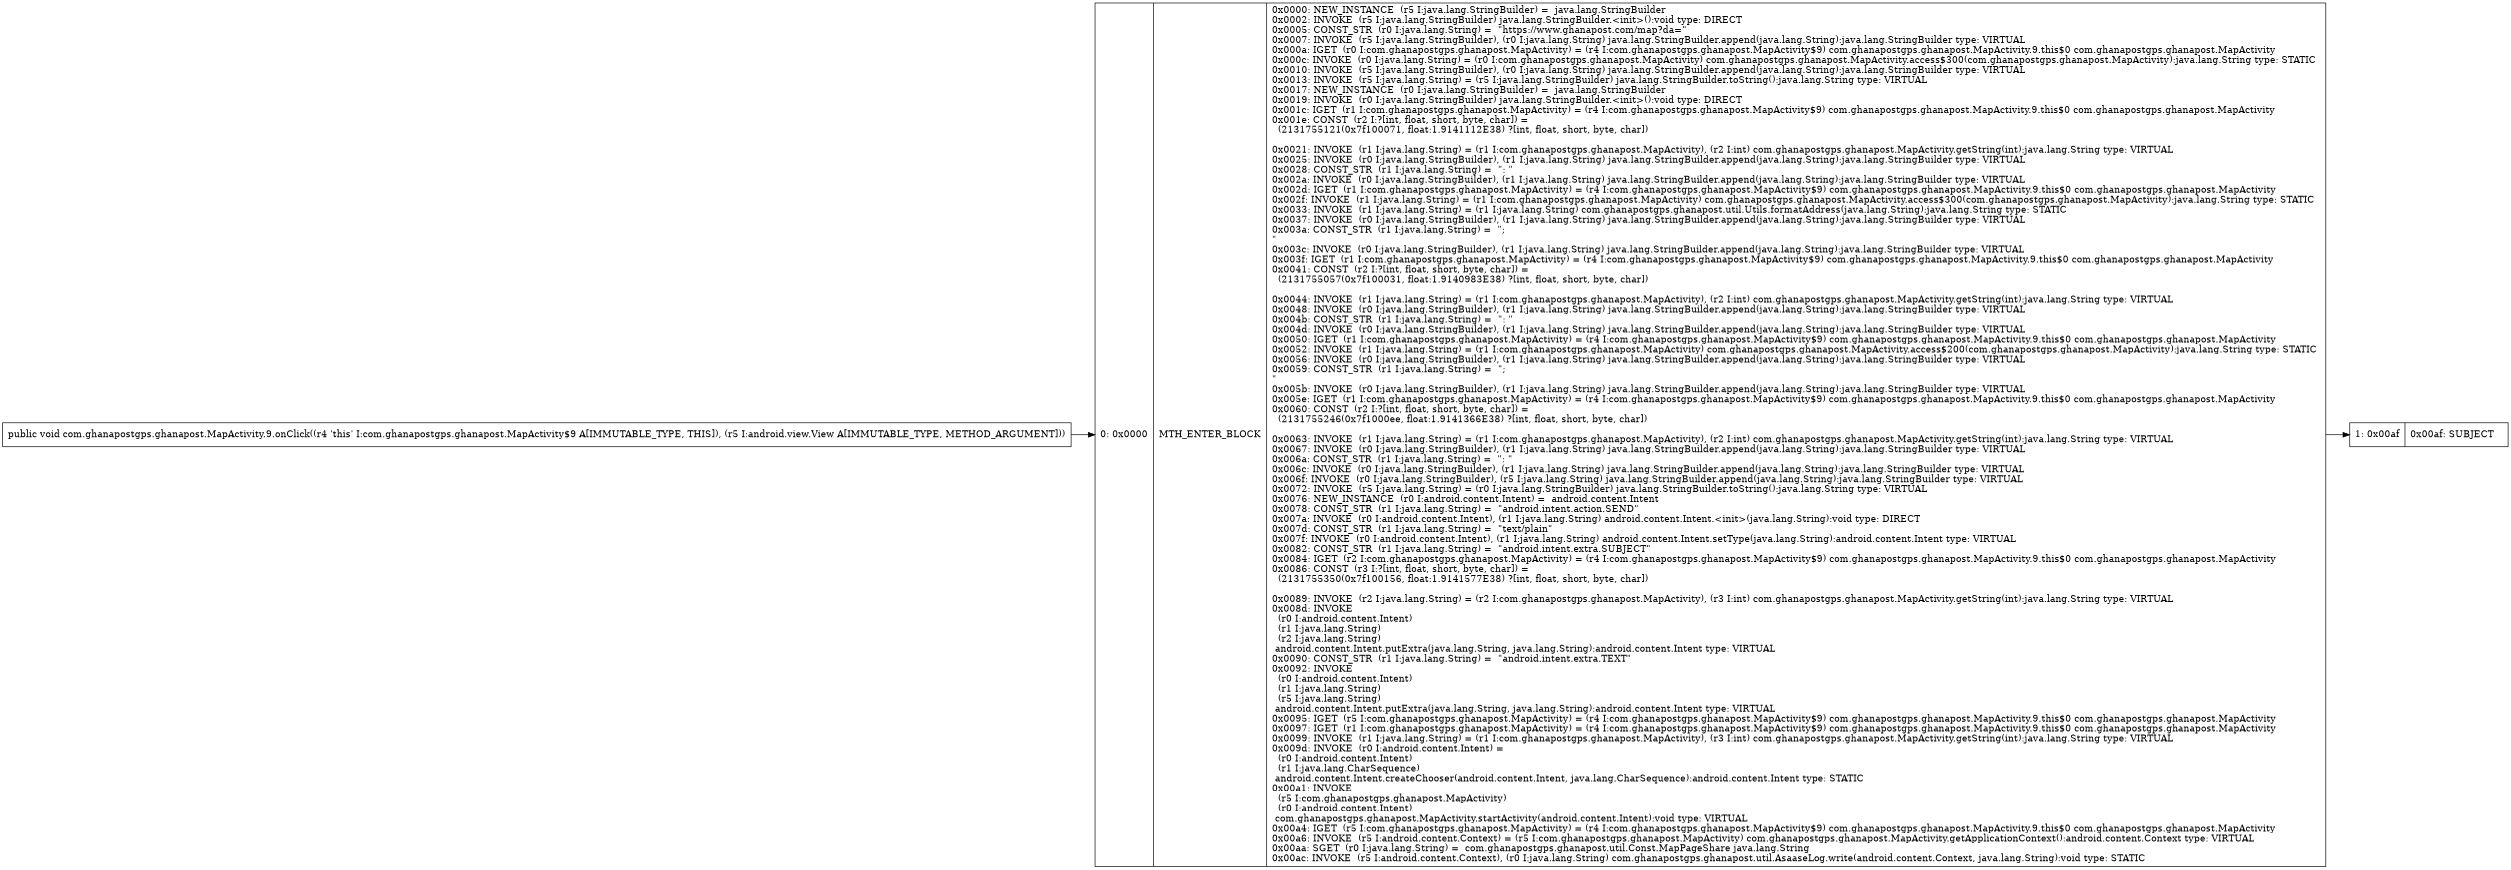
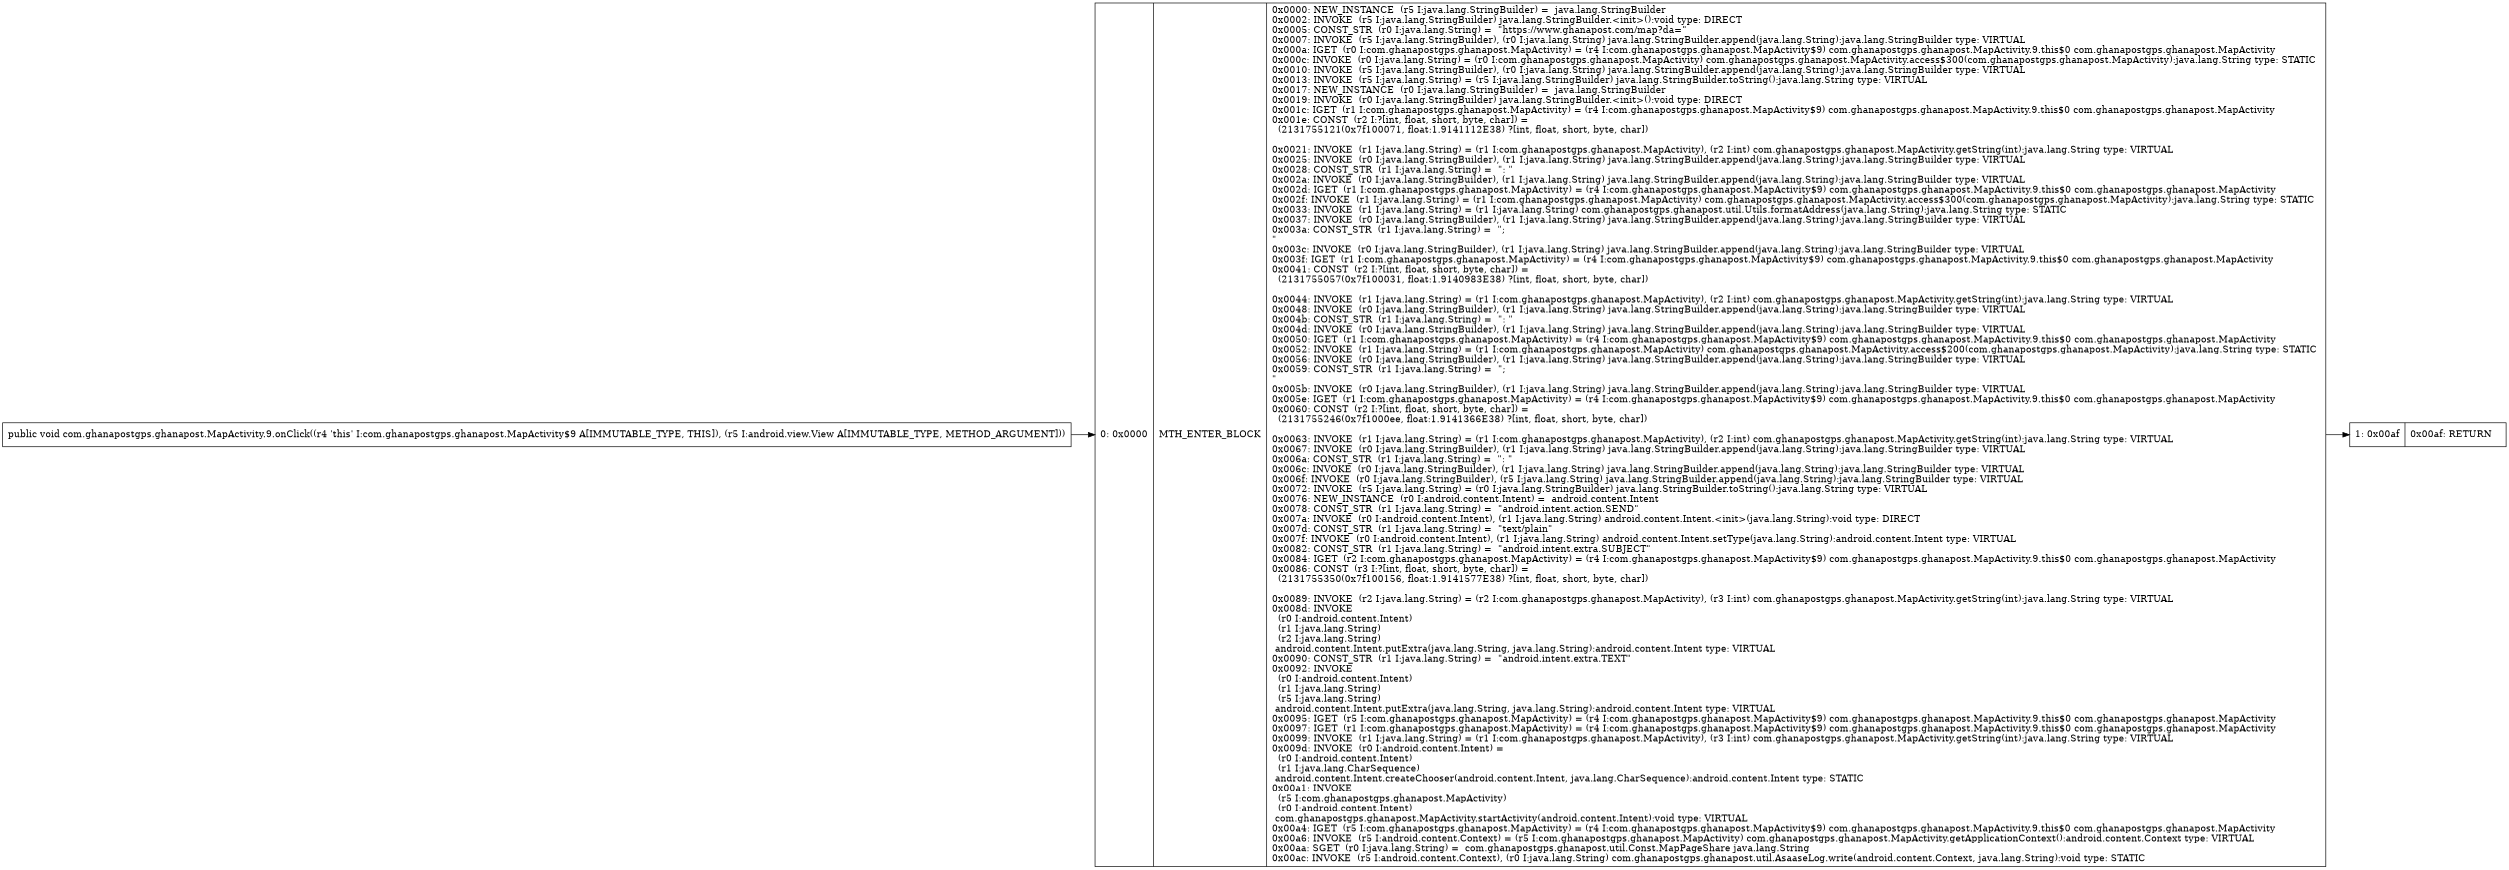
(2457, 434) -> (2456, 434)
